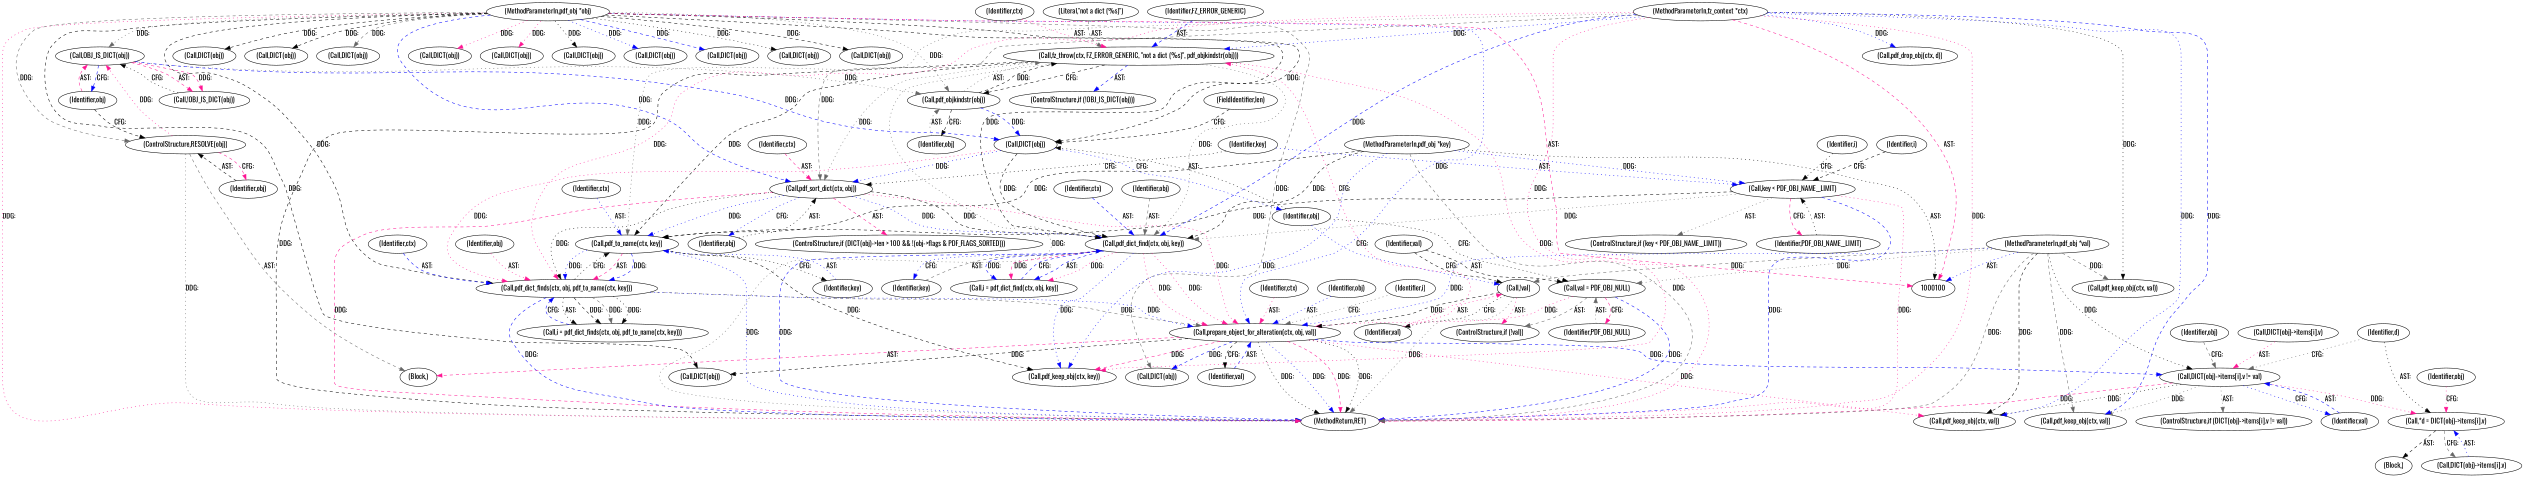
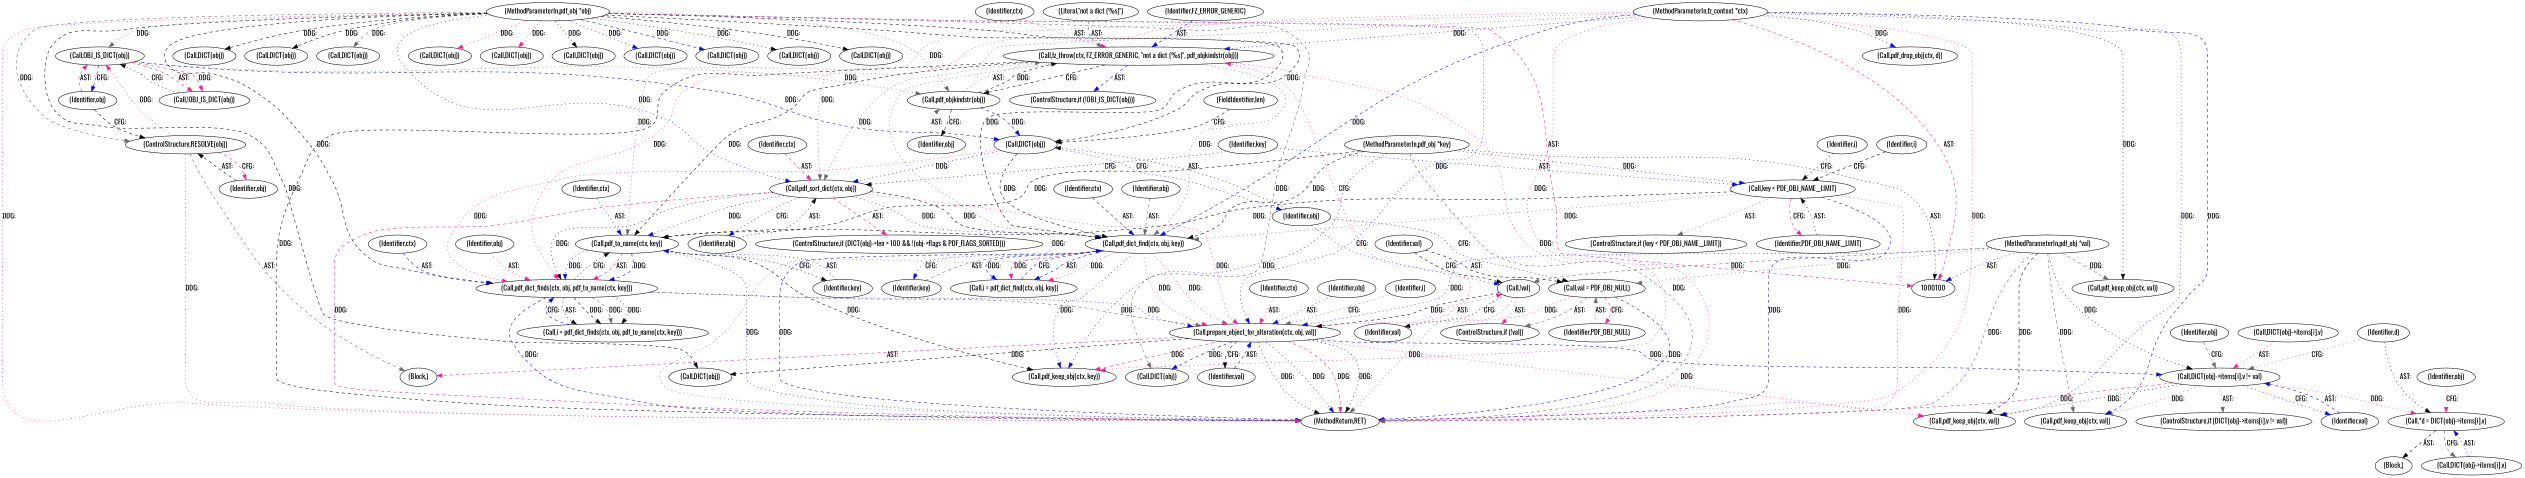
(1201, 36) -> (1201, 36)
(536, 107) -> (536, 107)
